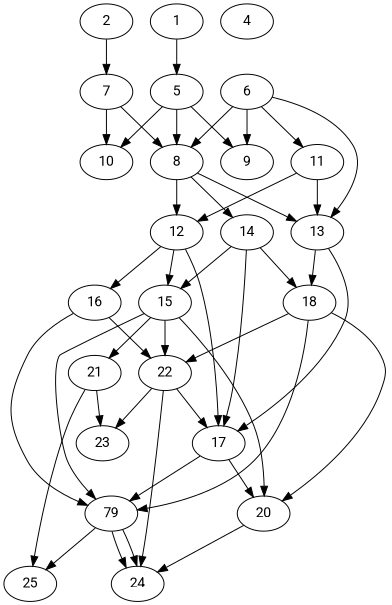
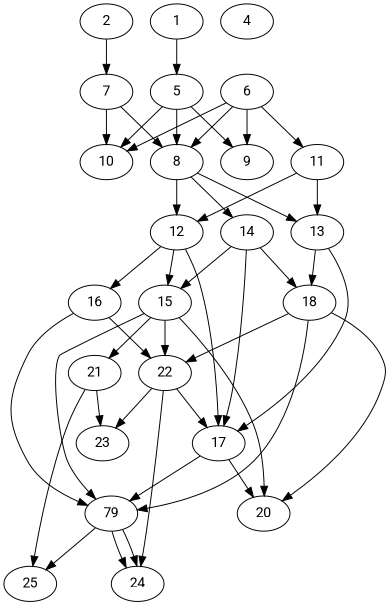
(345, 135) -> (184, 124)
(205, 546) -> none
